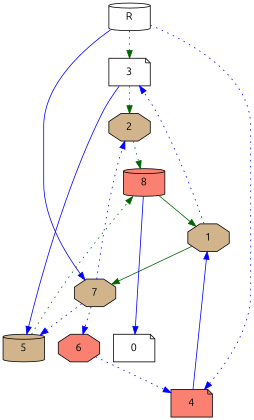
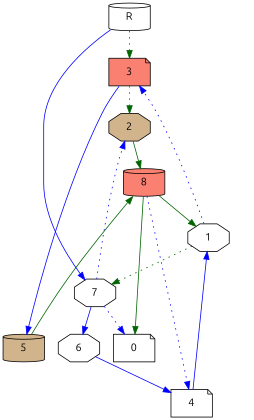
(130, 72) -> (130, 72)
(136, 151) -> (136, 151)
(251, 185) -> (167, 289)
(209, 238) -> (209, 238)
(139, 261) -> (139, 261)
(79, 263) -> (79, 263)
(155, 264) -> (155, 264)
(95, 293) -> (95, 293)
(64, 317) -> (112, 317)
(88, 317) -> (88, 317)
(79, 348) -> (79, 348)
(130, 373) -> (130, 373)
(192, 403) -> (192, 403)
